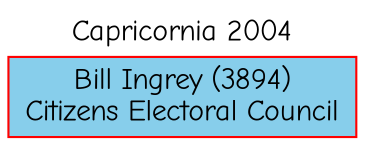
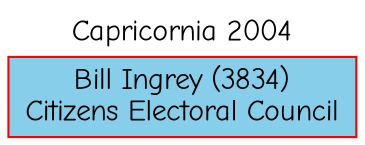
(182, 97) -> (182, 97)
